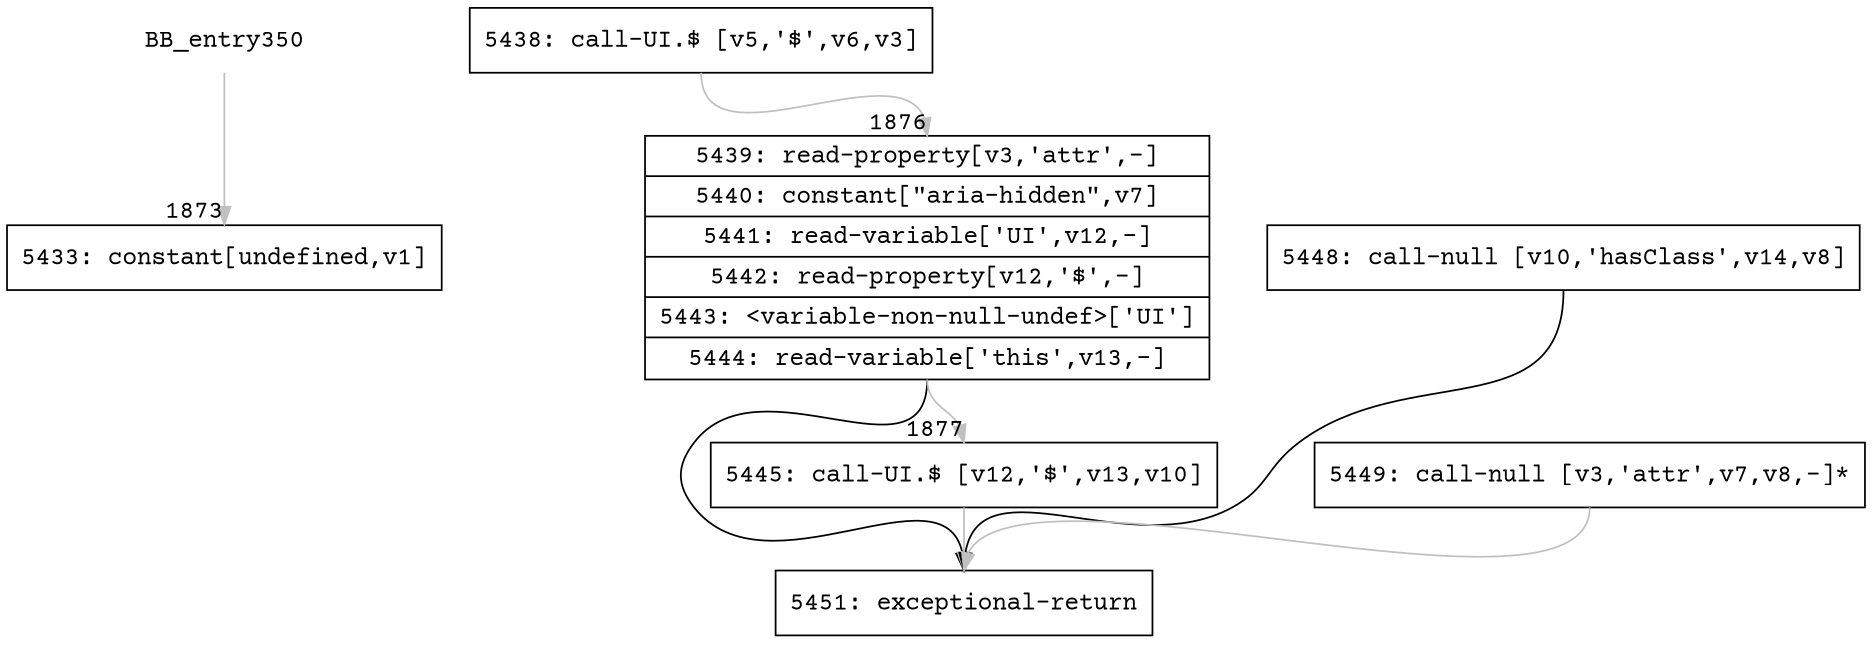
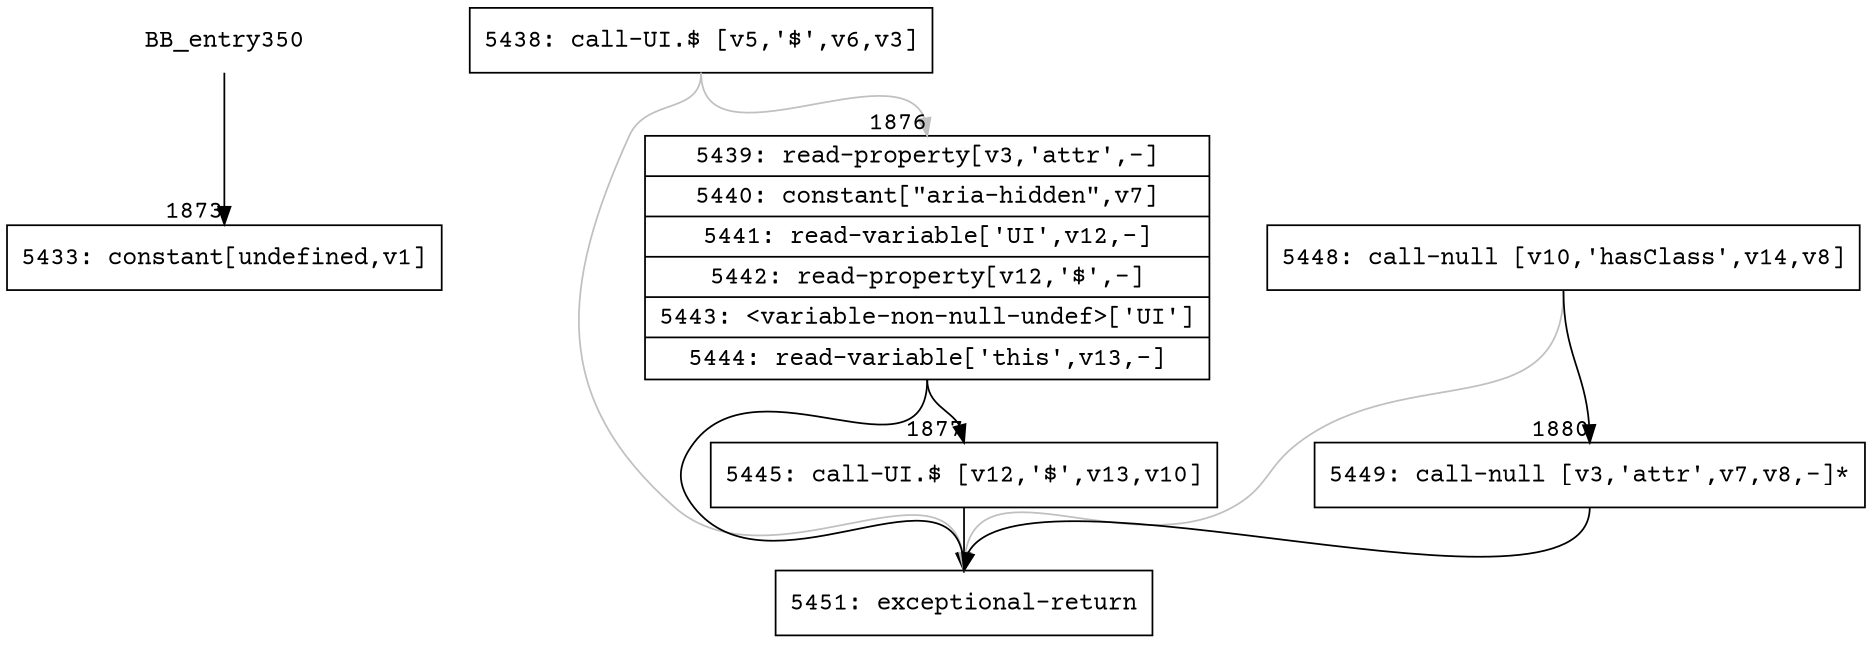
(224, 140) -> (224, 140)
none -> (1574, 358)
(939, 405) -> (939, 405)
none -> (611, 433)
(1280, 461) -> (1280, 461)
(964, 530) -> (964, 530)
(1285, 540) -> (1285, 540)
